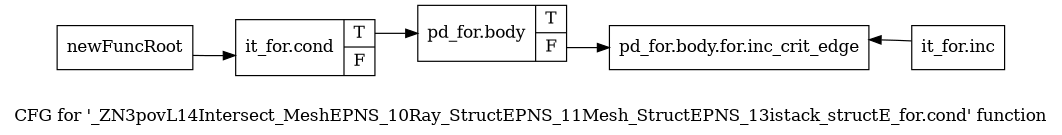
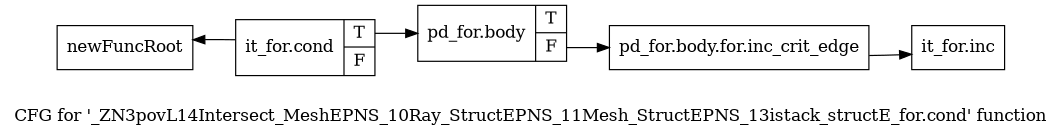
(896, 40) -> (884, 55)
(208, 56) -> (220, 40)
